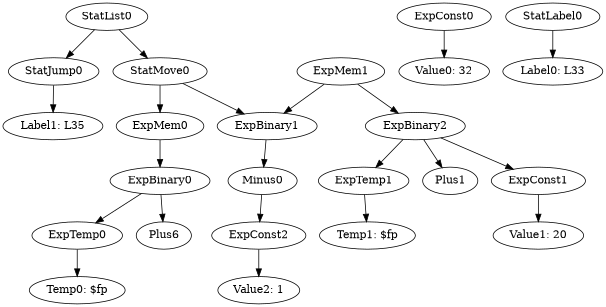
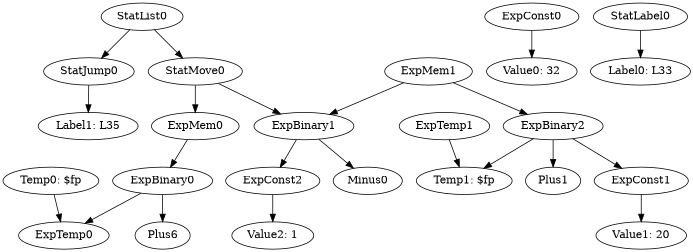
(392, 151) -> (512, 151)
(261, 204) -> (290, 150)
(77, 259) -> (57, 205)
